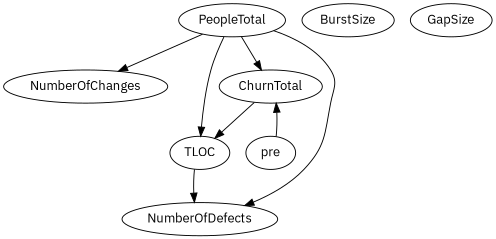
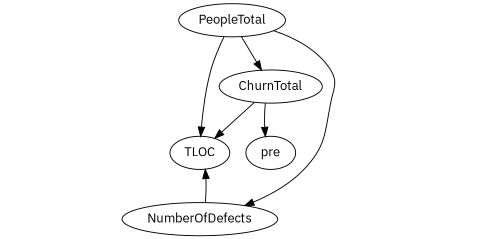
(348, 20) -> none
(451, 20) -> none
(86, 87) -> none
(277, 124) -> (265, 115)
(194, 181) -> (206, 190)
